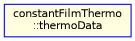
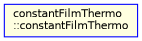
(68, 21) -> (71, 21)
